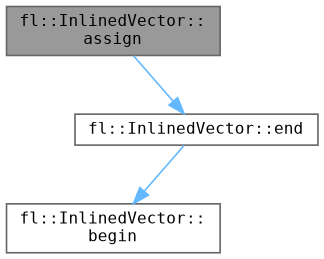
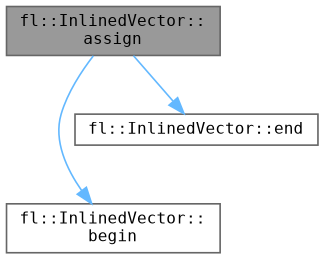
(164, 168) -> (60, 121)
